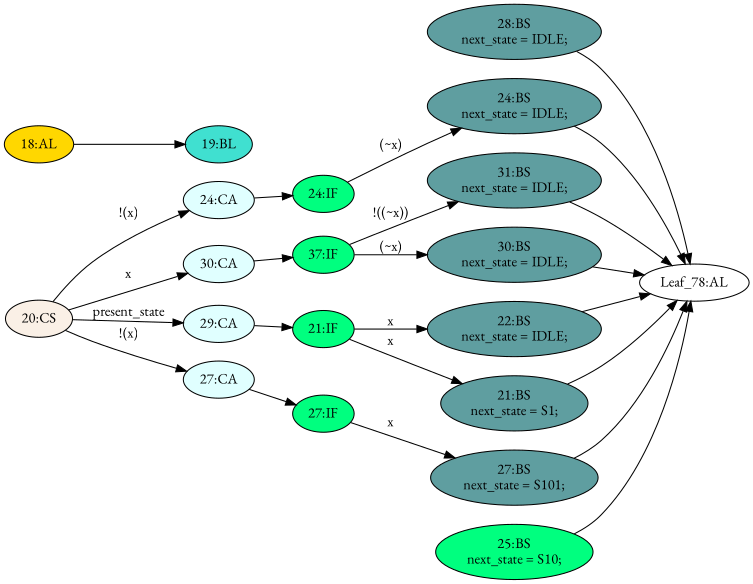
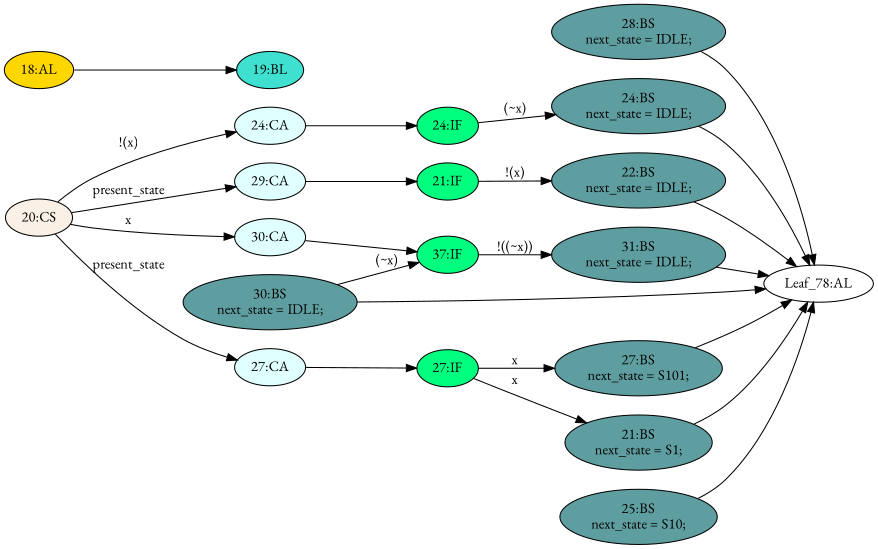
(386, 255) -> (373, 275)
(391, 321) -> (515, 173)
(129, 334) -> (129, 265)
(401, 360) -> (525, 399)
(514, 552) -> (639, 517)
